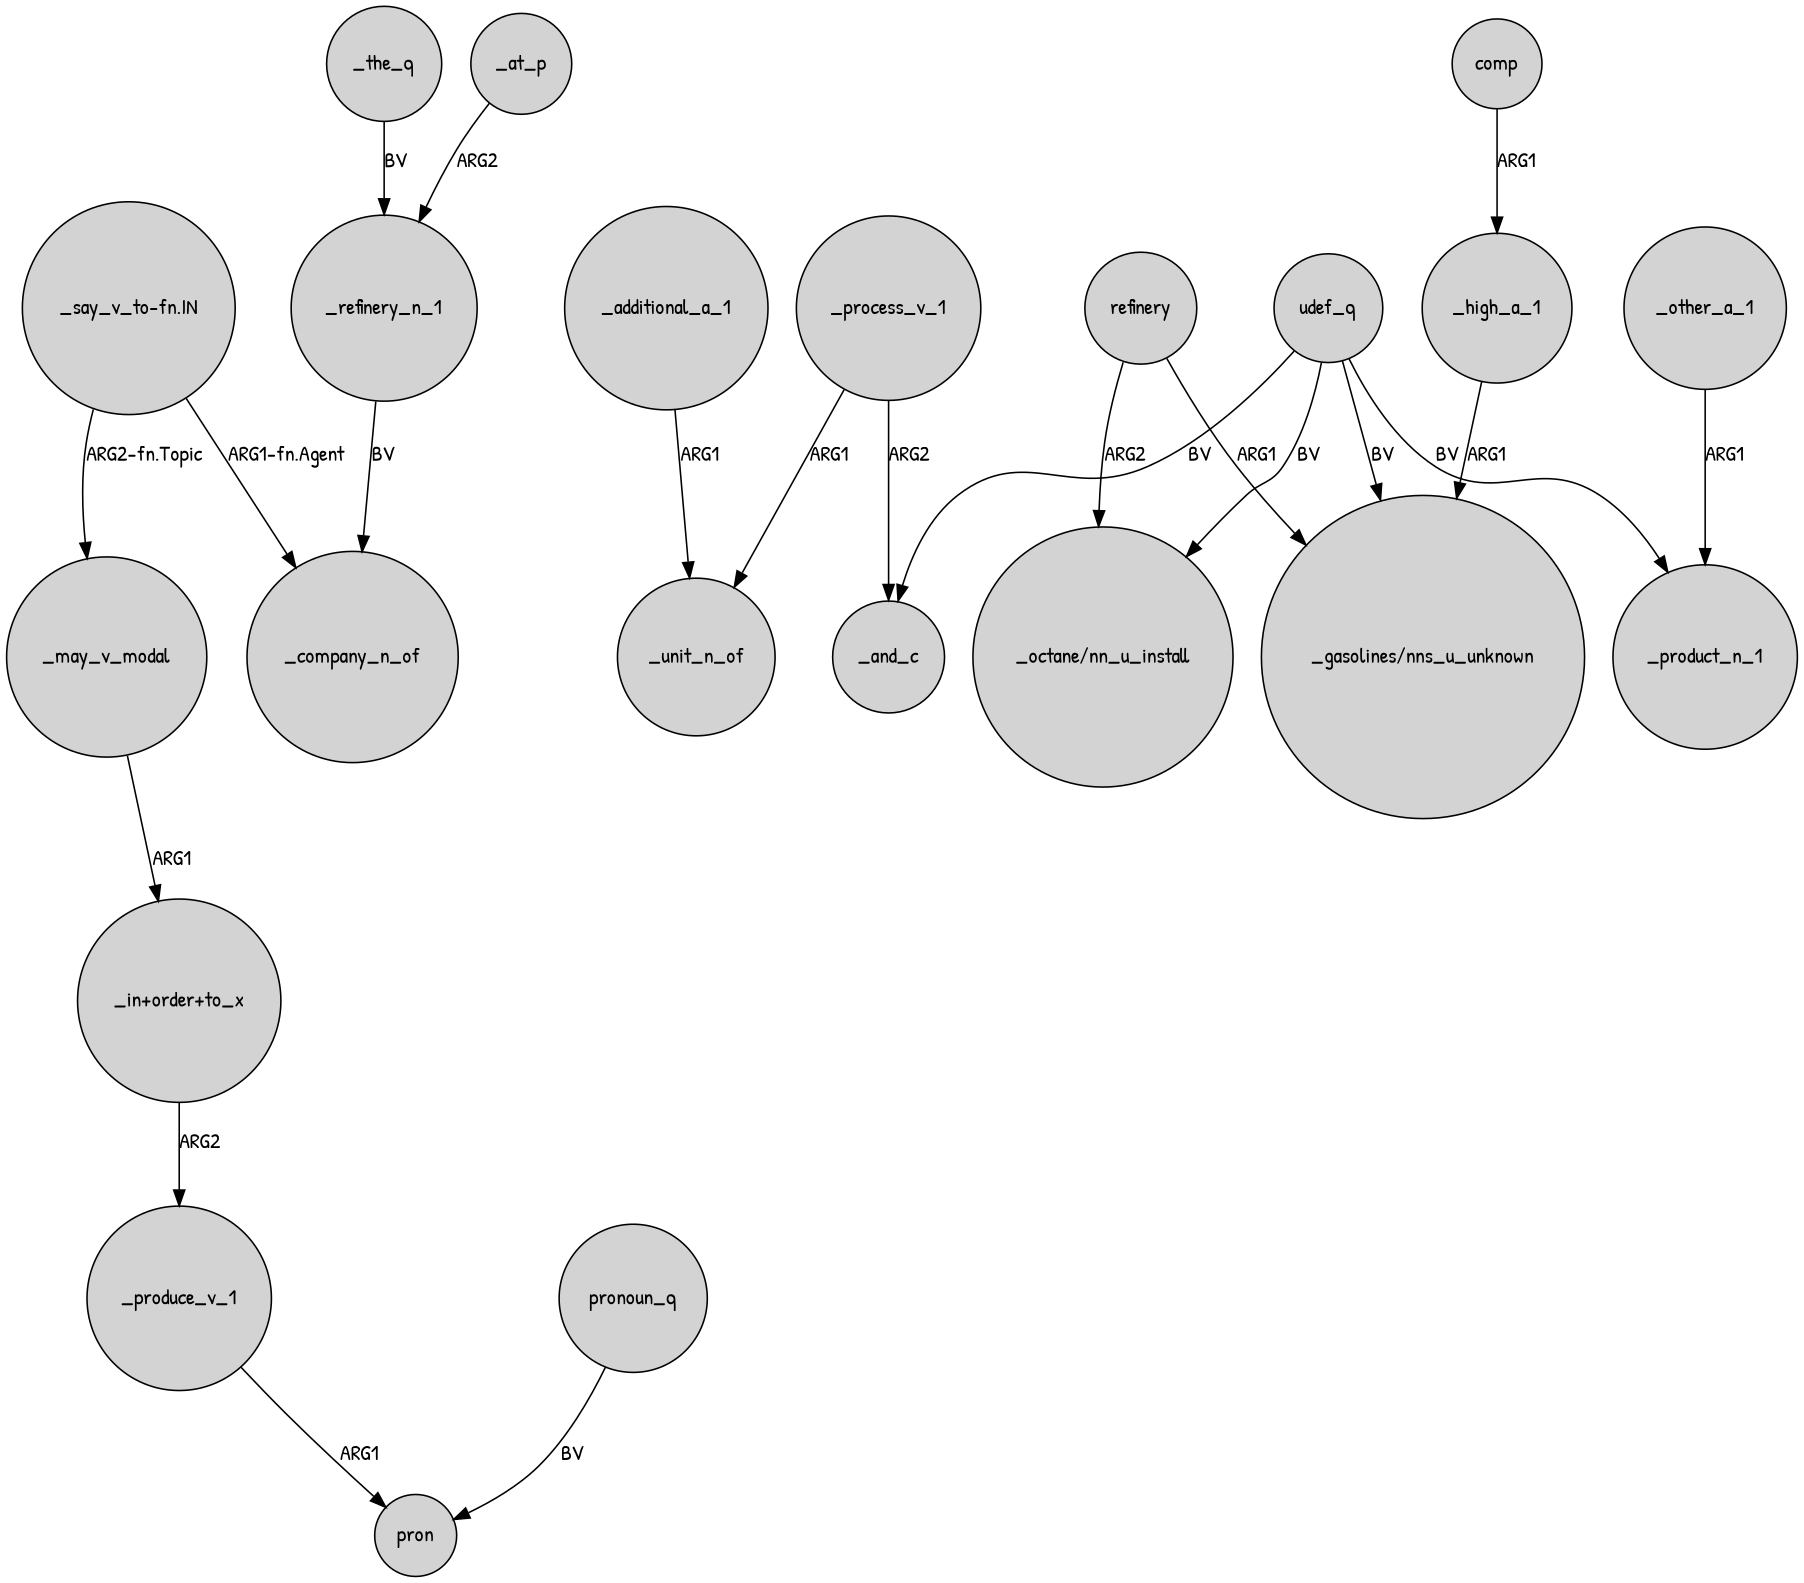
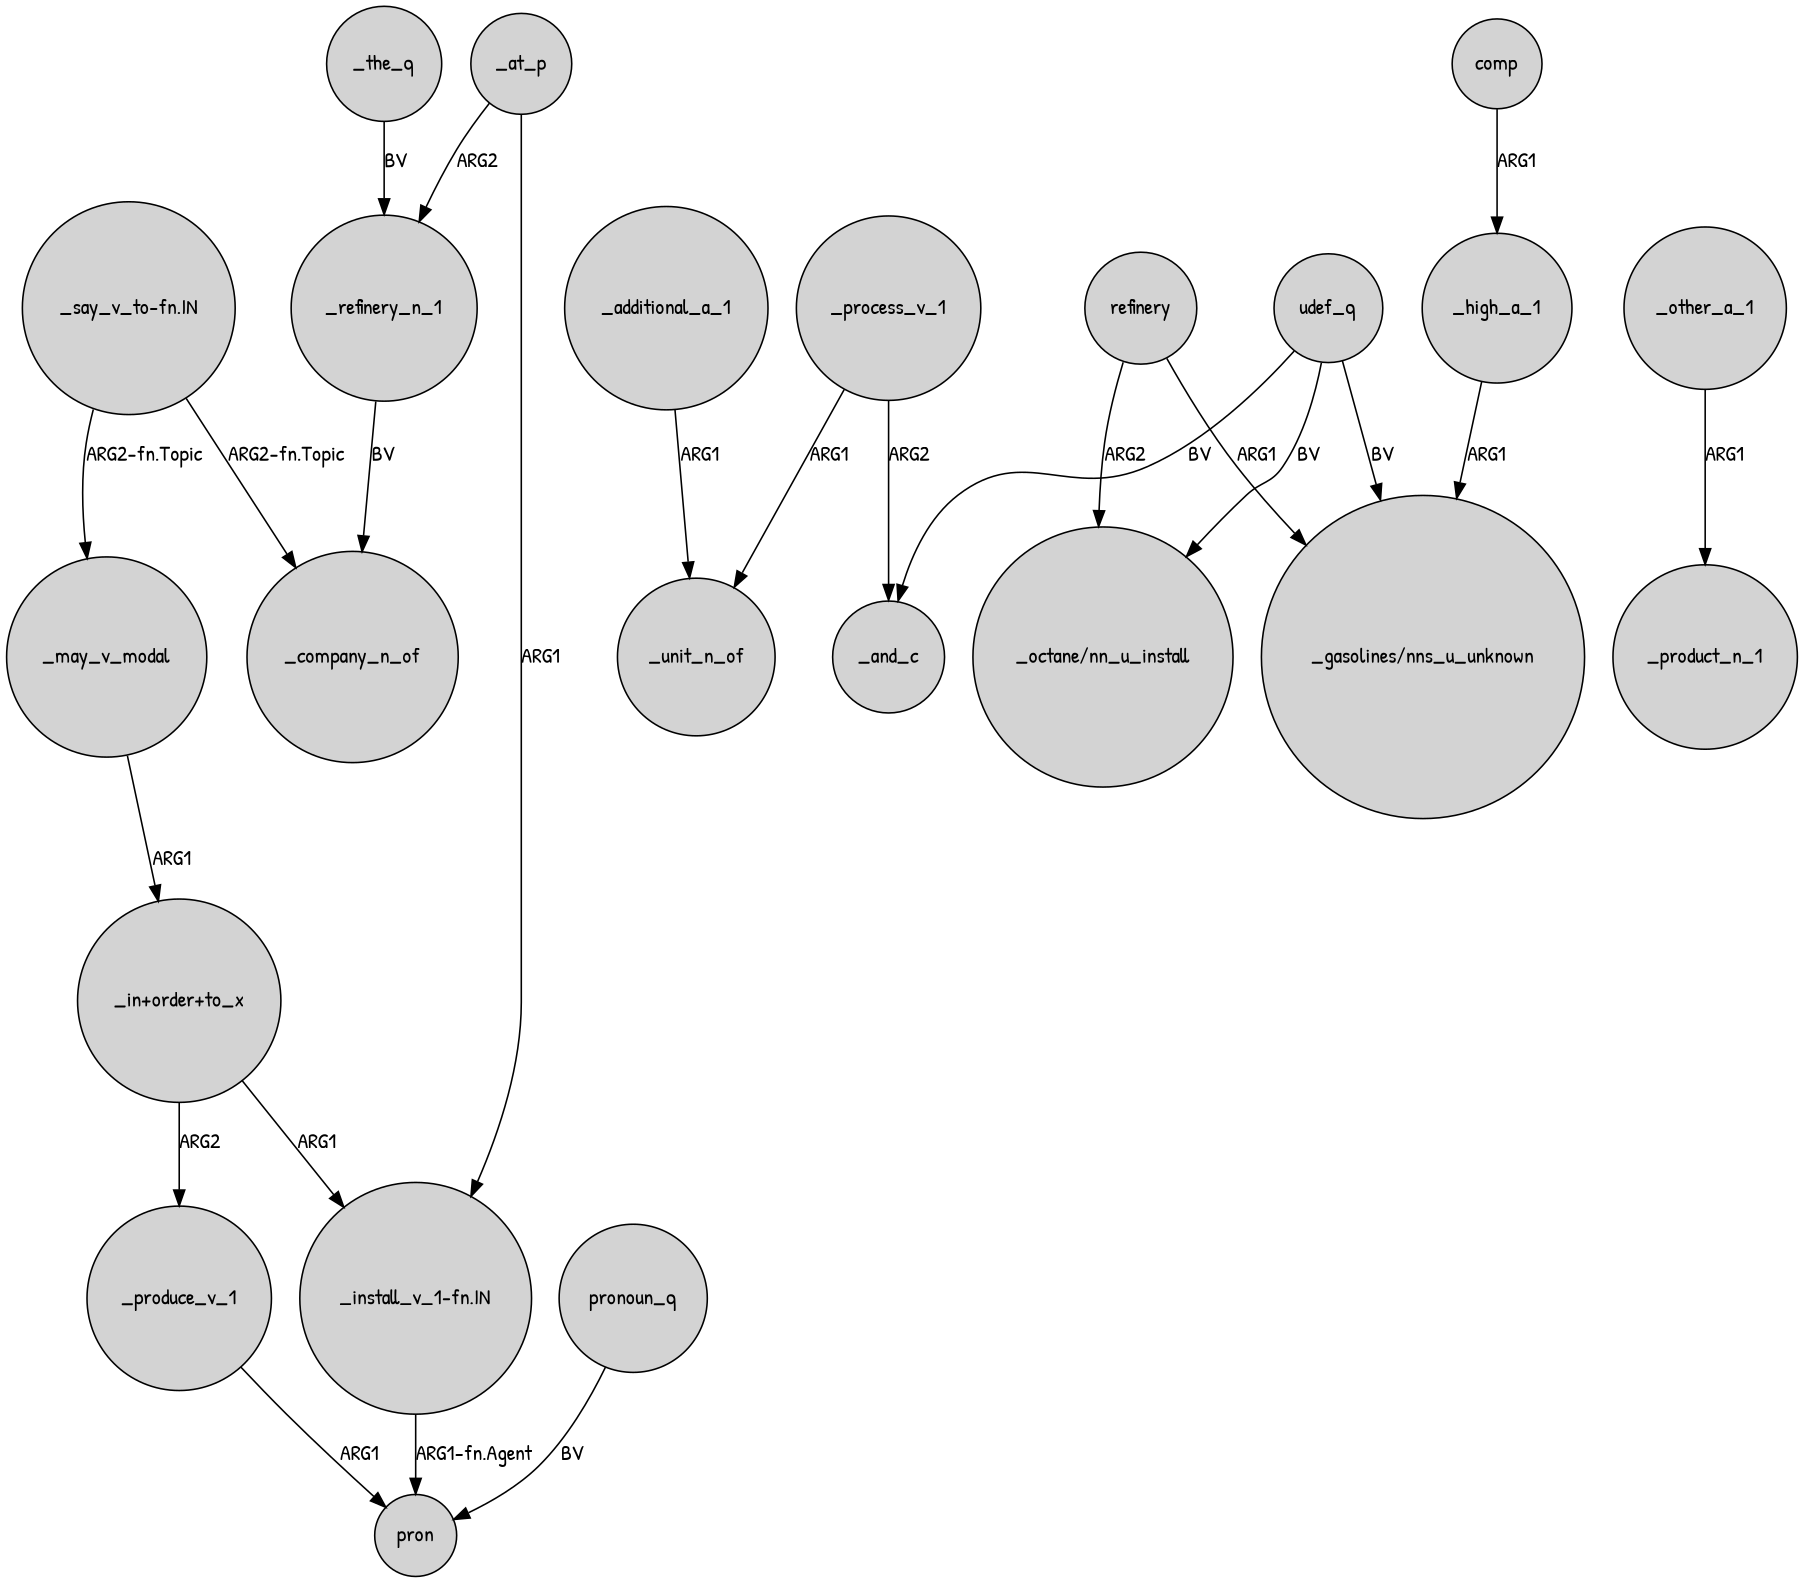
(286, 455) -> (286, 455)
(1492, 483) -> none
none -> (416, 1298)
